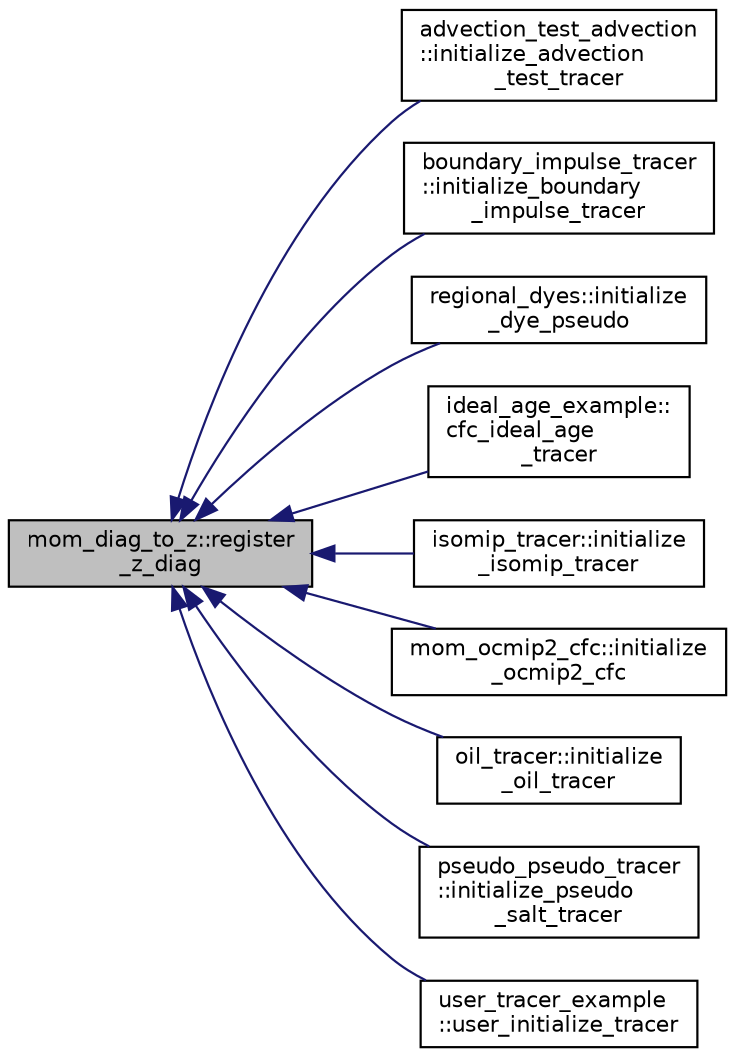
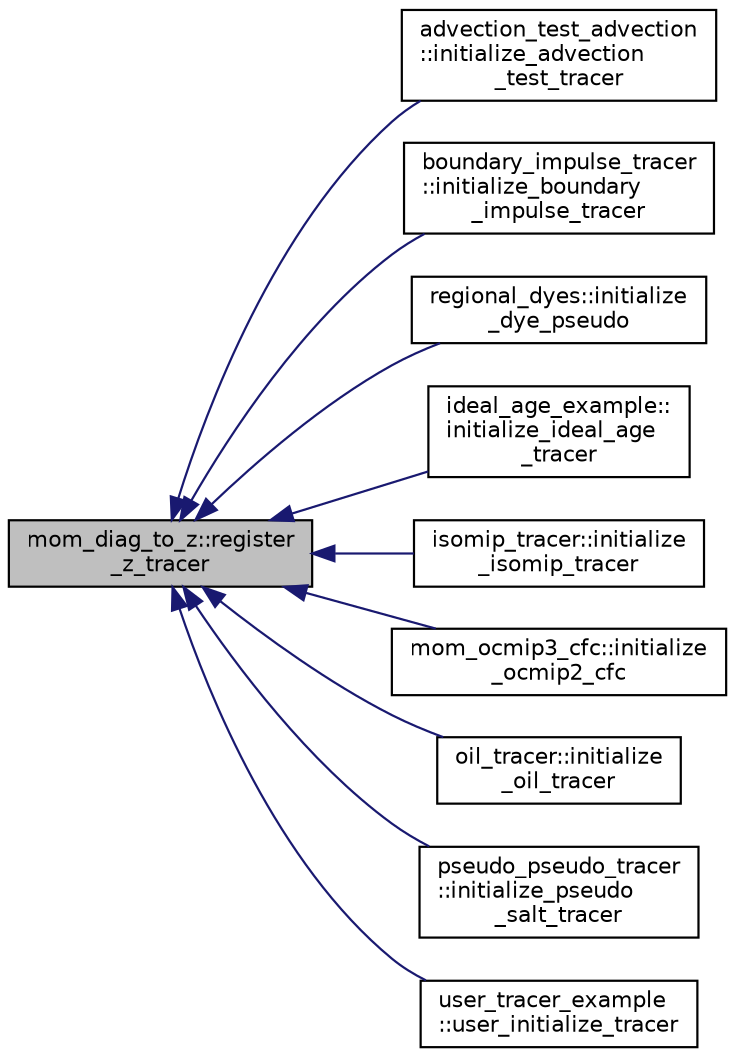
(559, 432) -> (559, 432)
(161, 553) -> (161, 553)
(559, 662) -> (559, 662)
